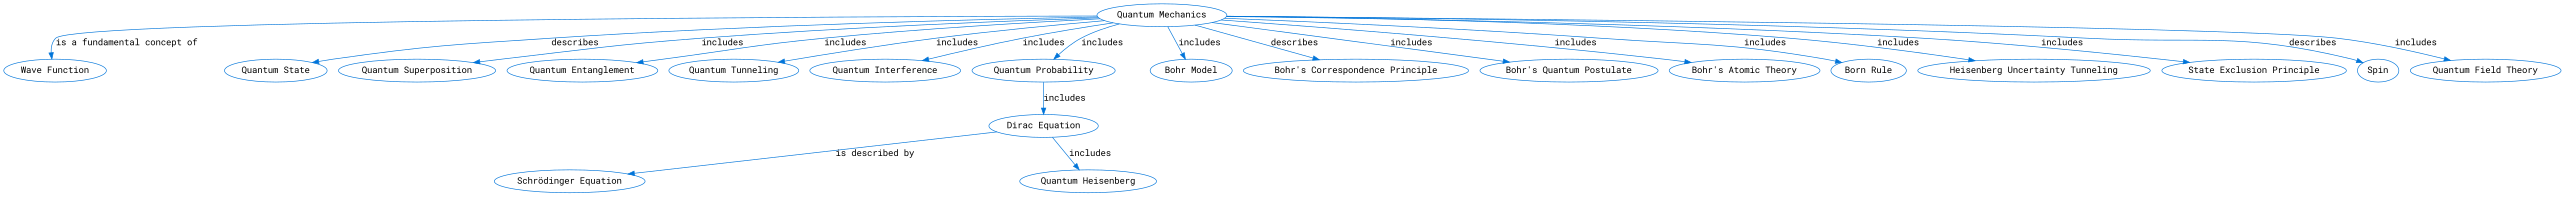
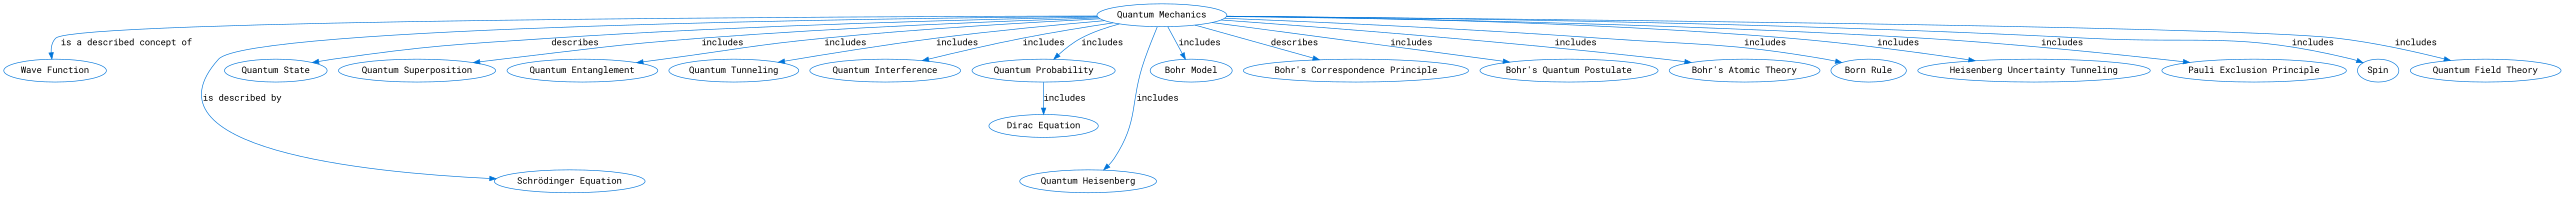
(127, 43) -> (127, 43)
(2313, 43) -> (2313, 43)
(2254, 71) -> (2254, 71)
(1064, 151) -> (1135, 97)
(816, 153) -> (480, 31)
